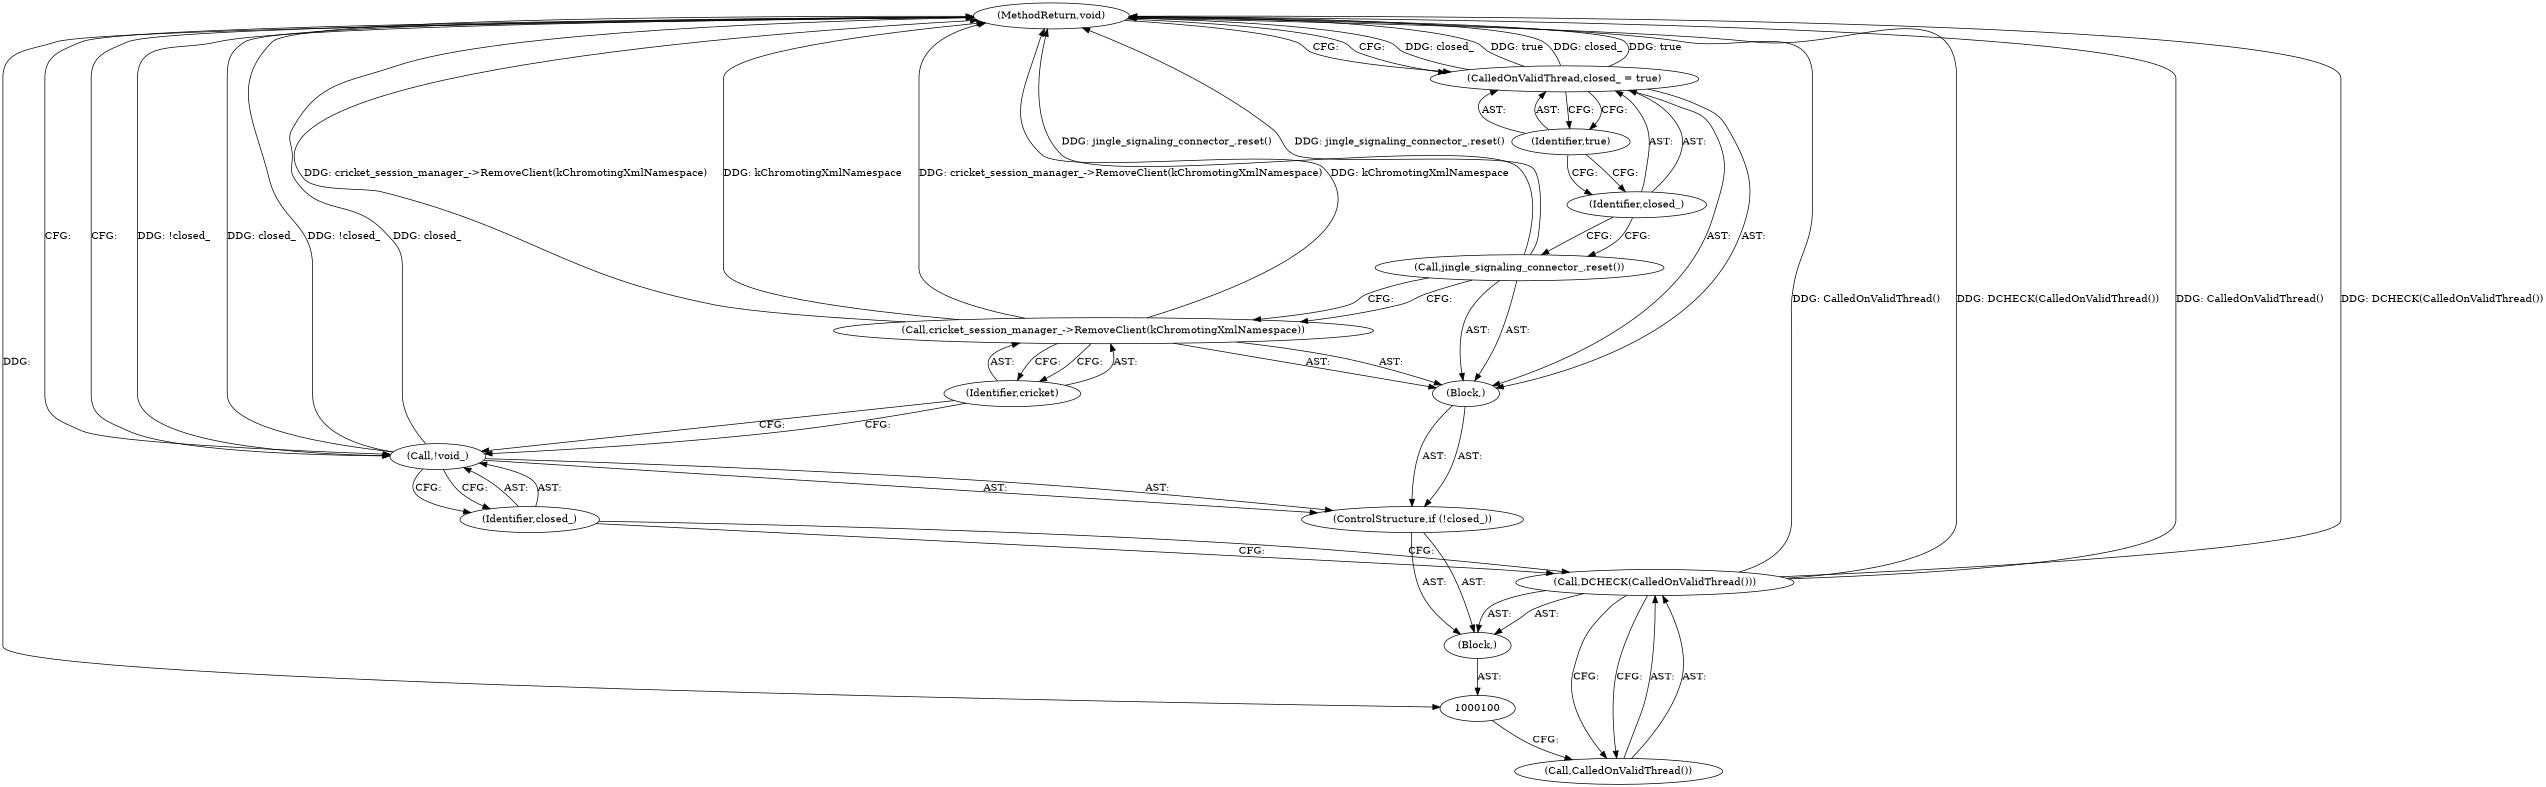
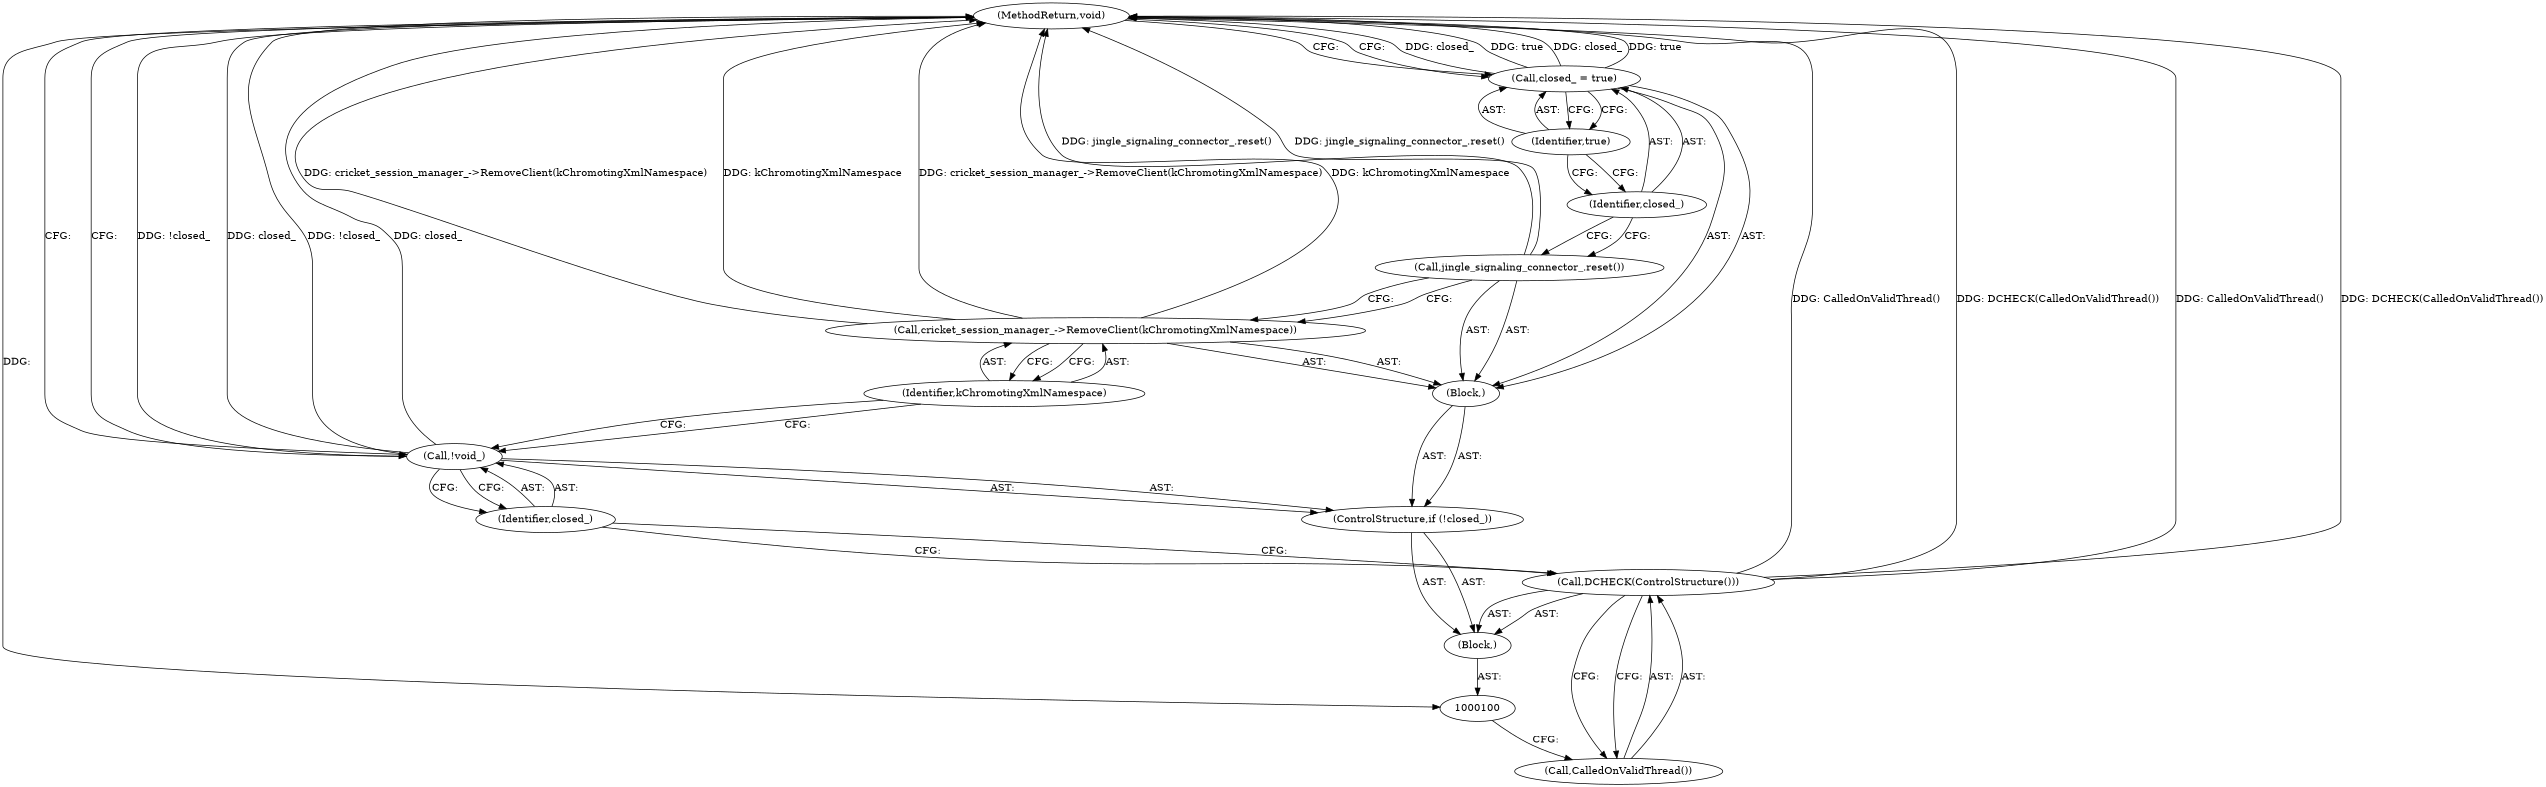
(1564, 79) -> (1564, 79)
(1012, 394) -> (1004, 394)
(1655, 583) -> (1648, 583)
